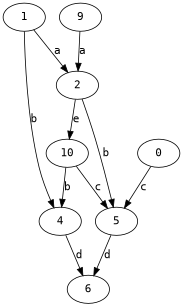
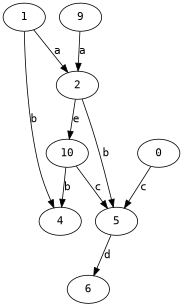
(73, 252) -> none
